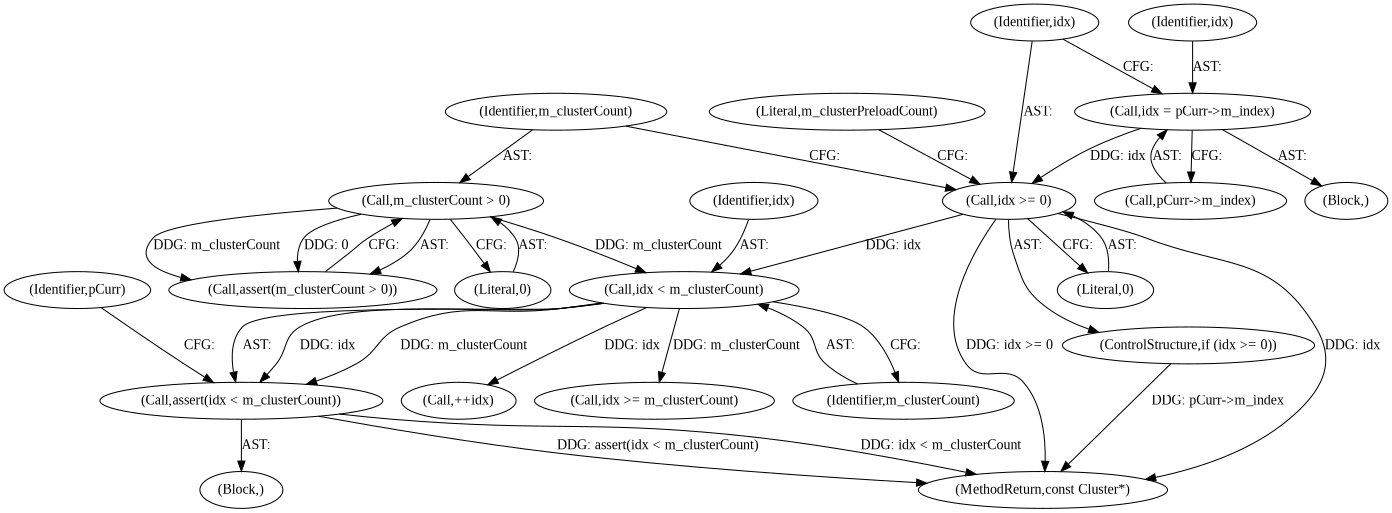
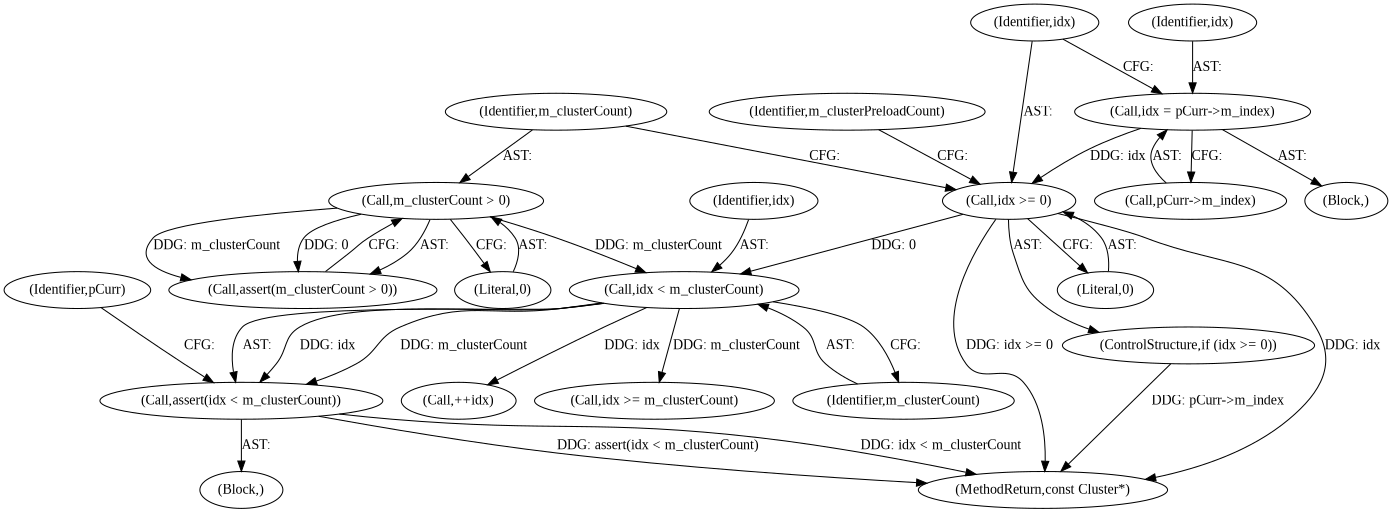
(847, 112) -> (847, 112)
(894, 245) -> (894, 245)
